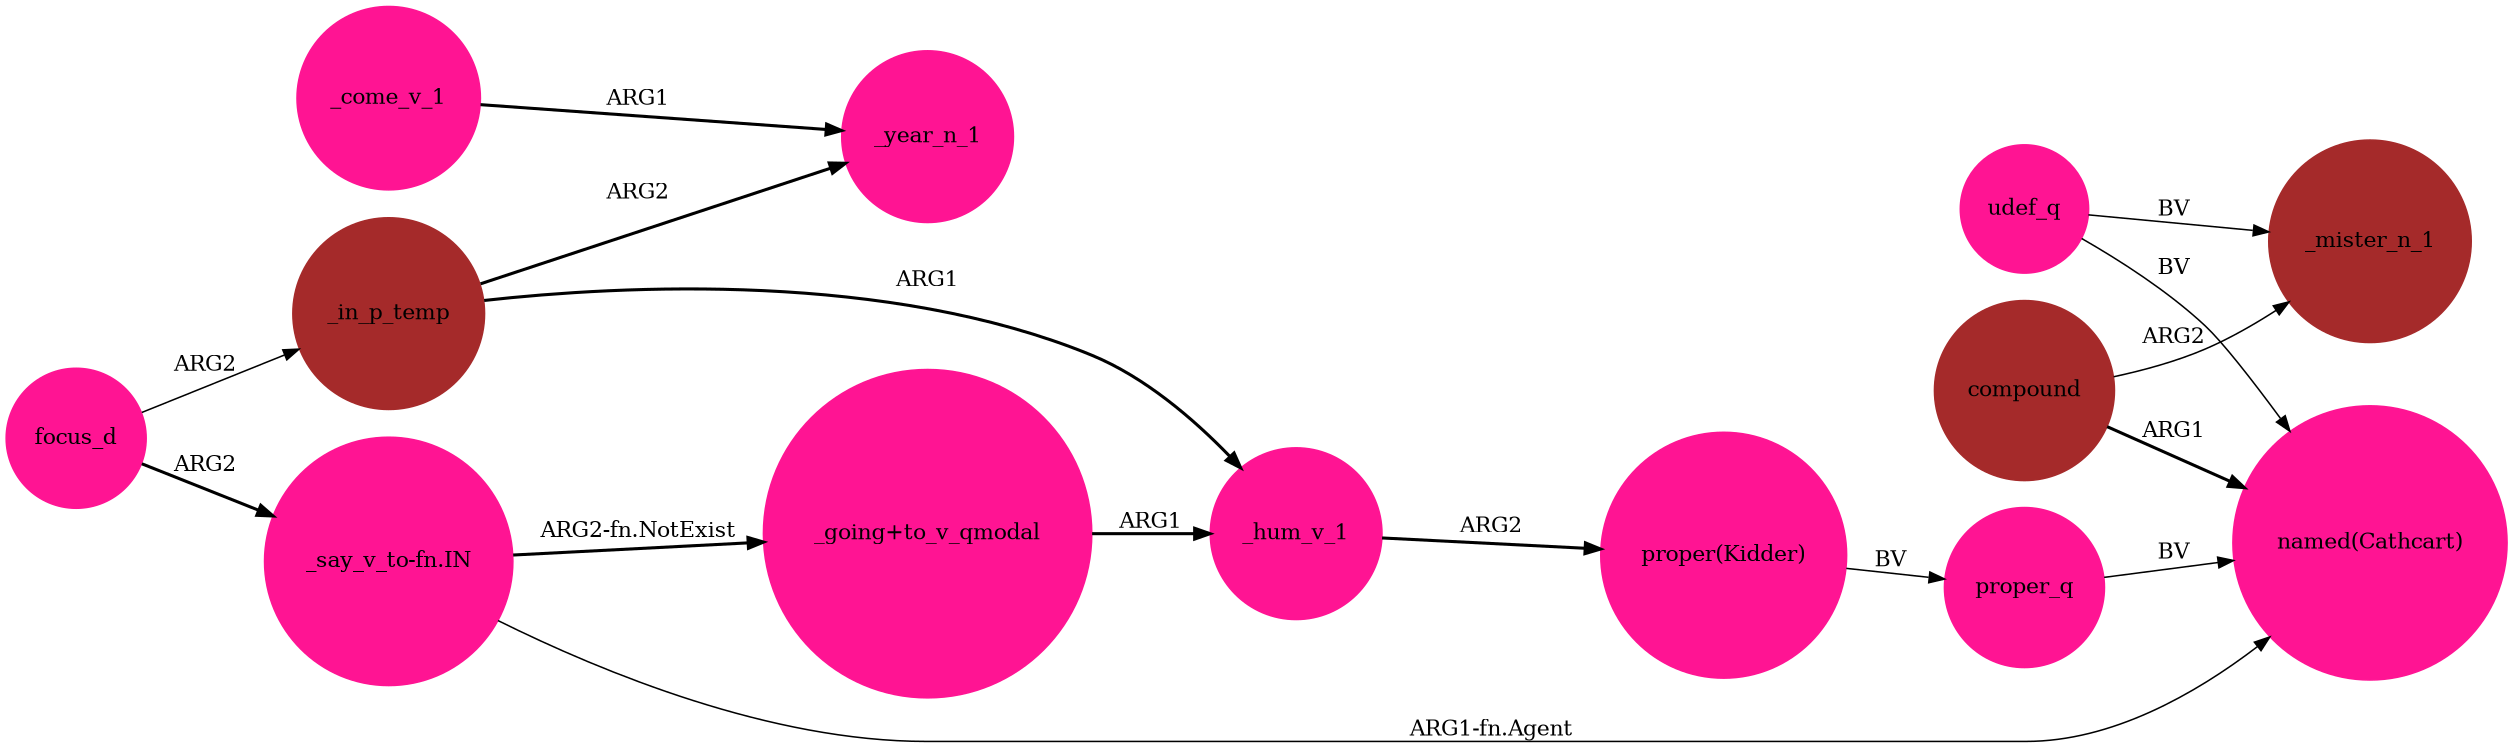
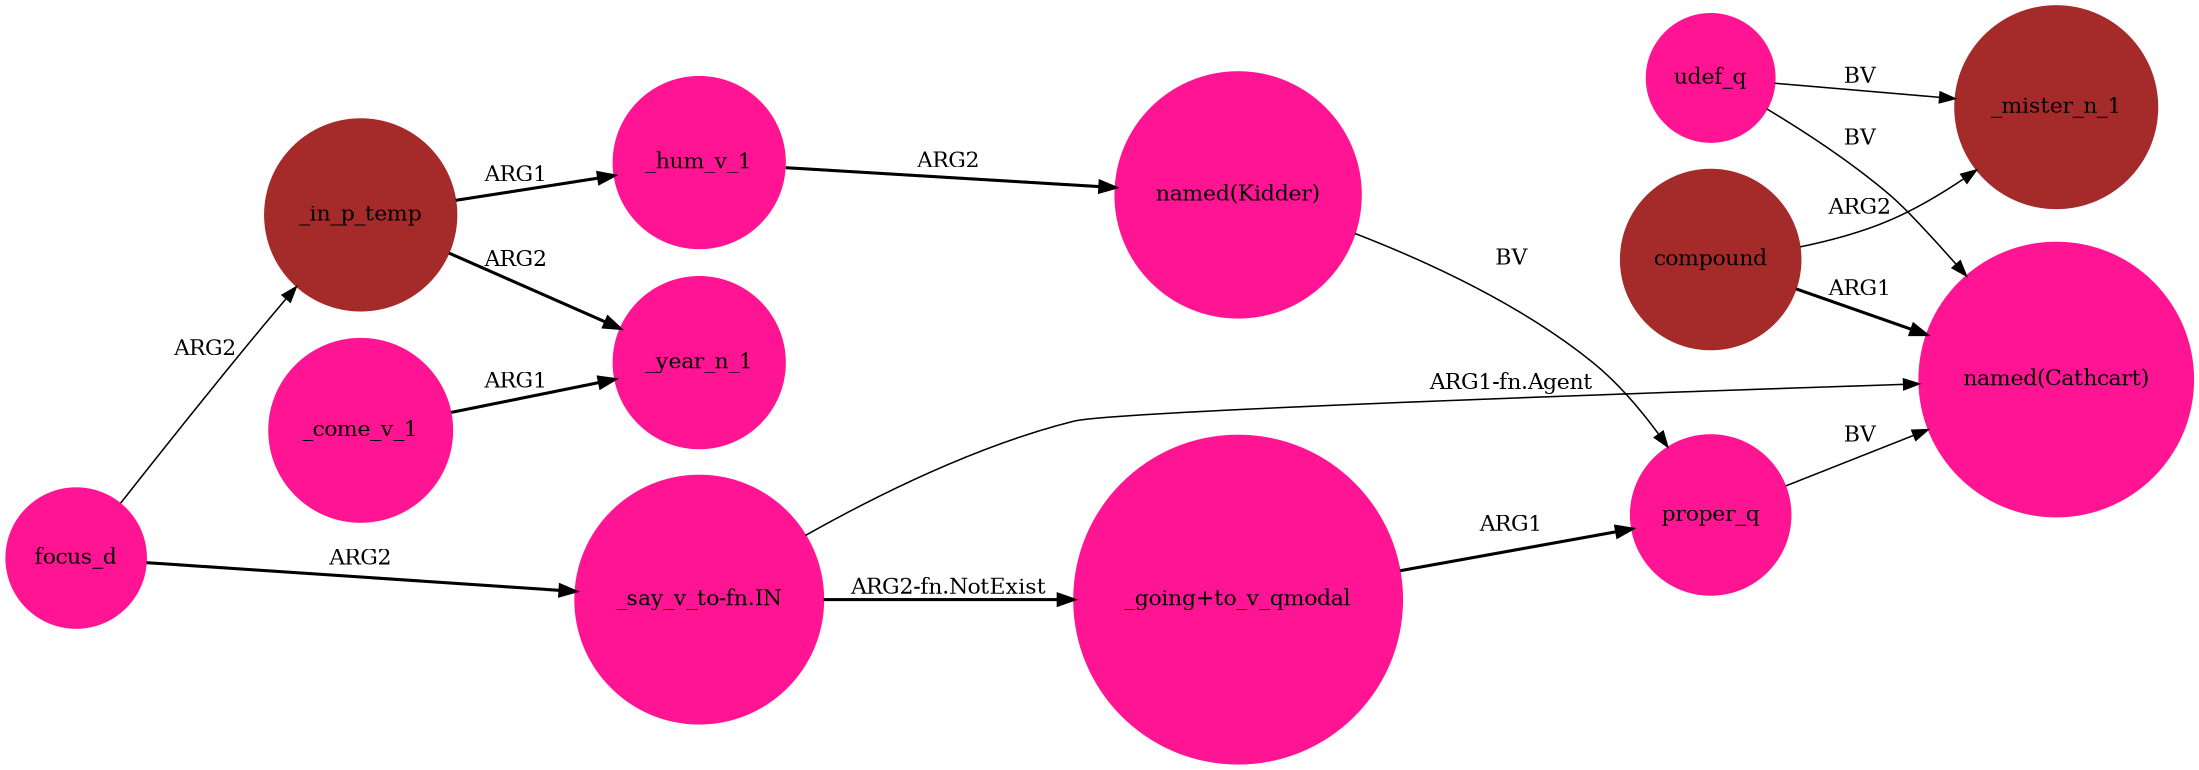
(1143, 534) -> (1508, 551)
(1724, 555) -> (1238, 195)
